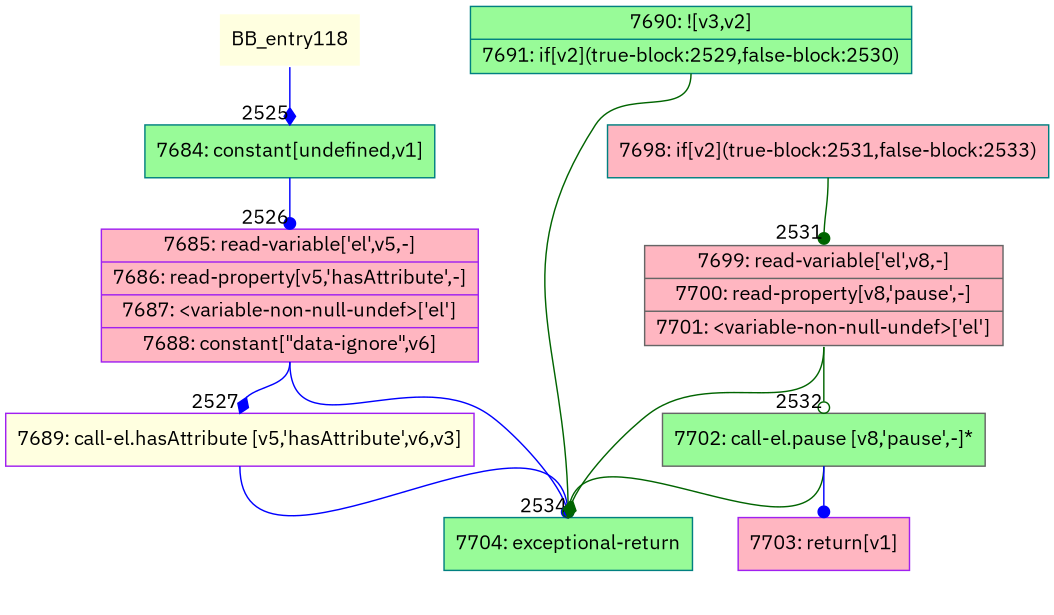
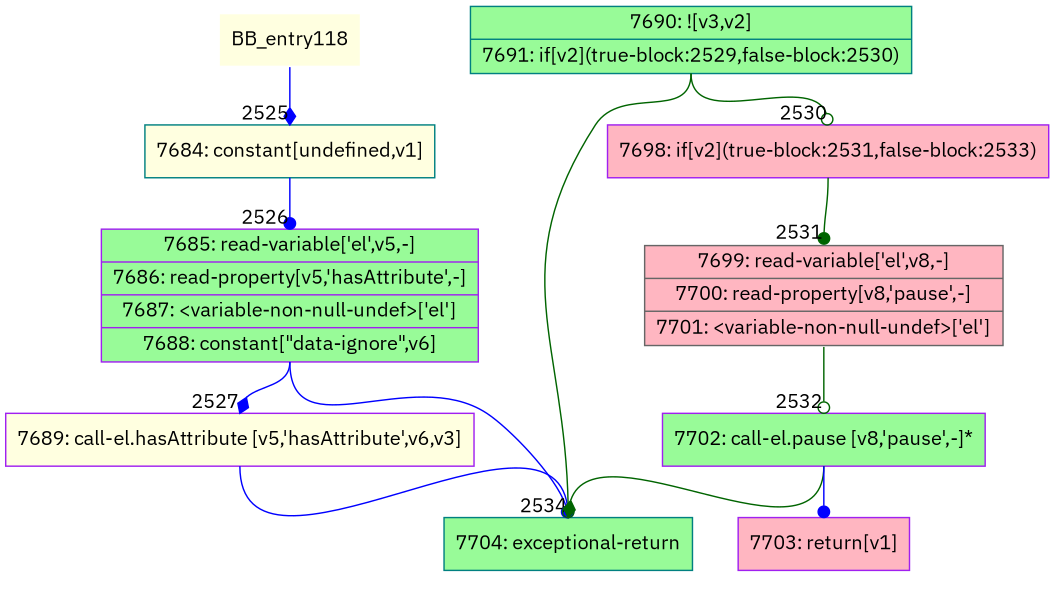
none -> (754, 100)
(290, 151) -> (290, 151)
(828, 151) -> (828, 151)
(290, 296) -> (290, 296)
(690, 397) -> none
(824, 440) -> (824, 440)
